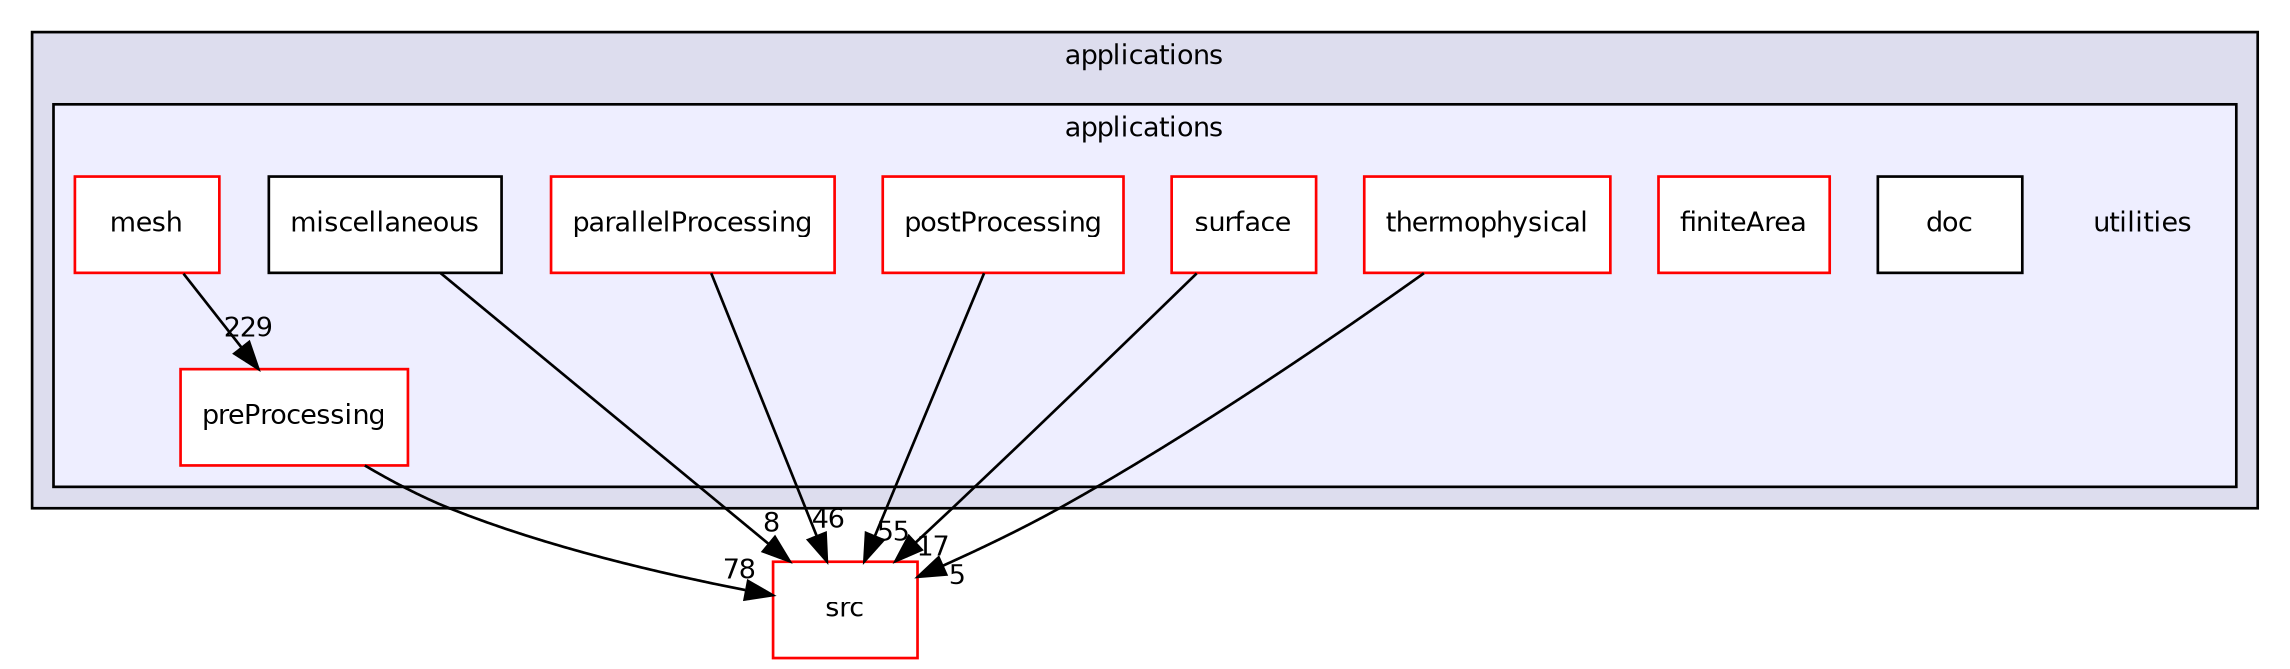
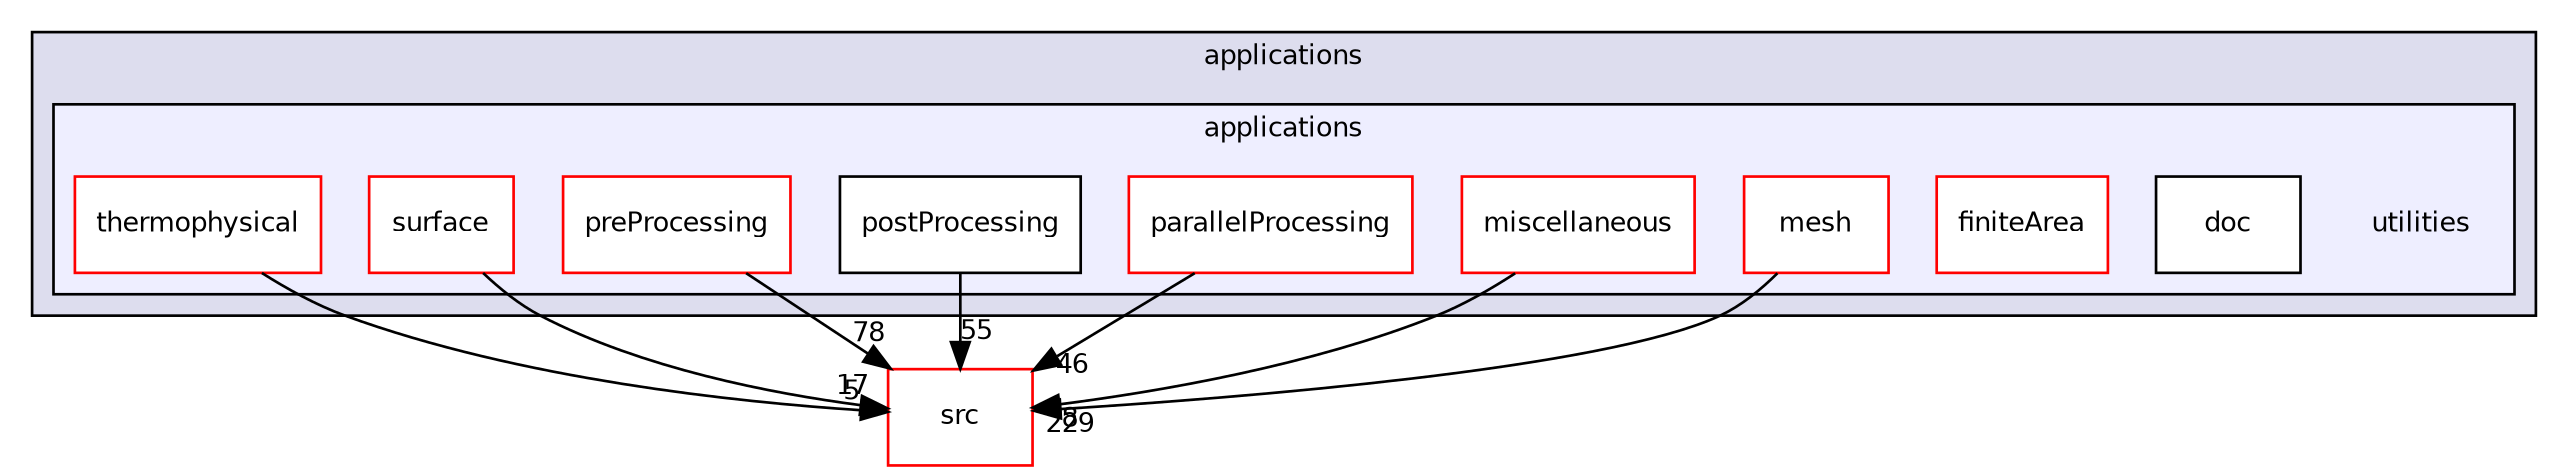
(385, 225) -> (1578, 225)
(1003, 225) -> (960, 225)
(212, 311) -> (1429, 376)
